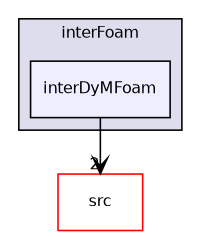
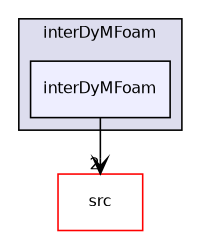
(100, 34) -> (100, 34)
